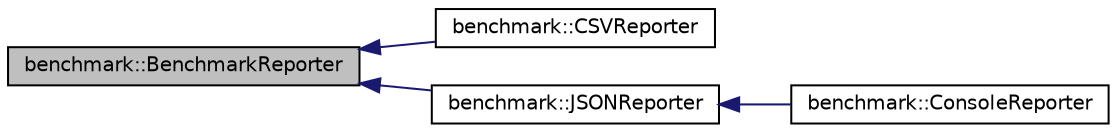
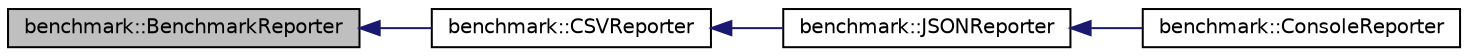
(406, 88) -> (757, 28)
